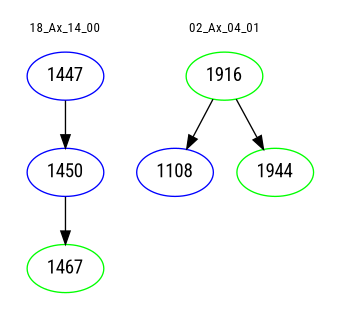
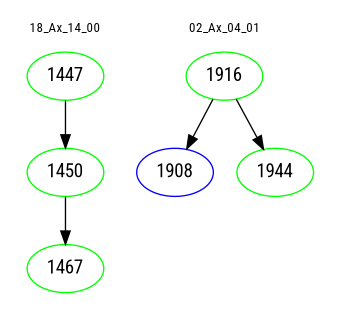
(65, 76) -> (65, 76)
(65, 172) -> (65, 172)
(175, 172) -> (175, 172)
